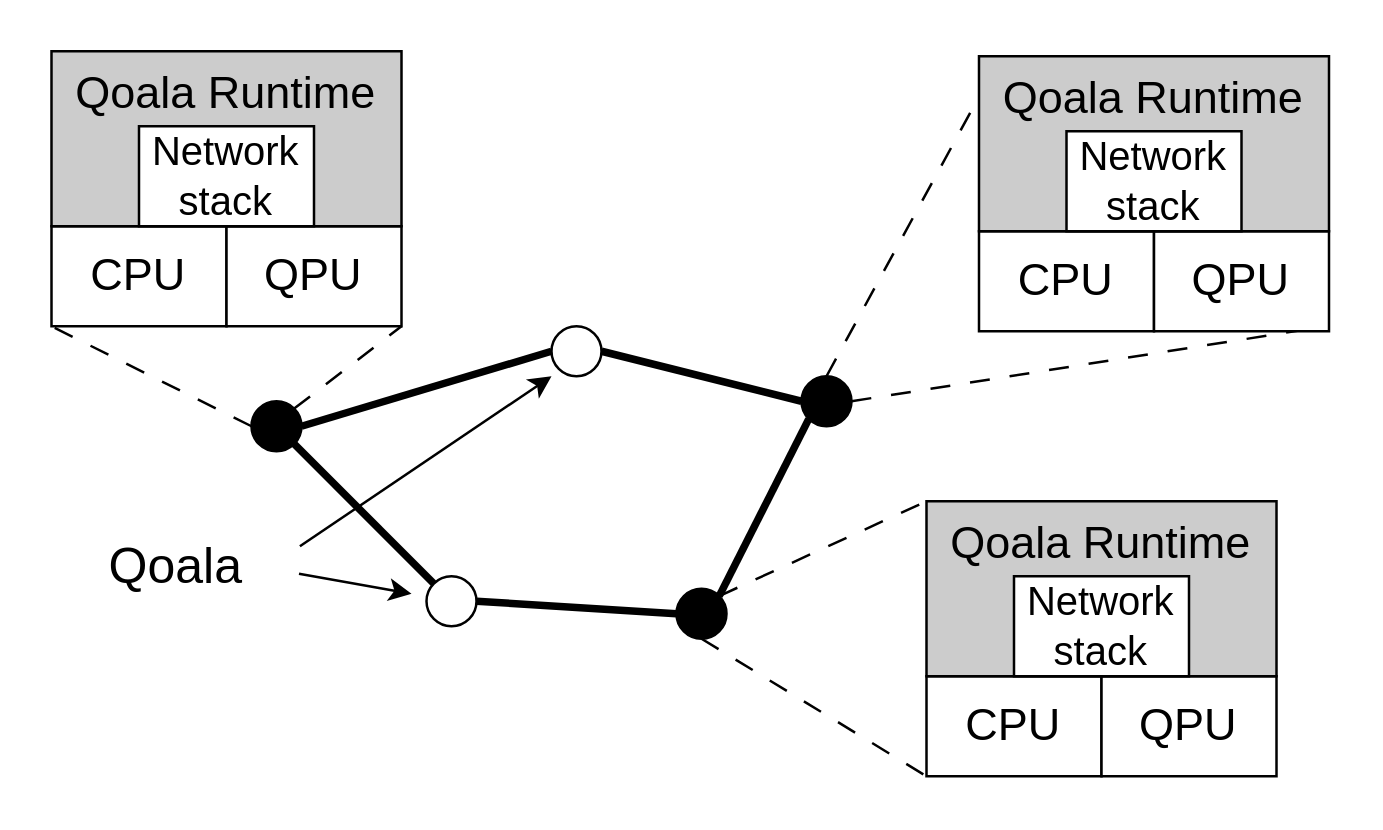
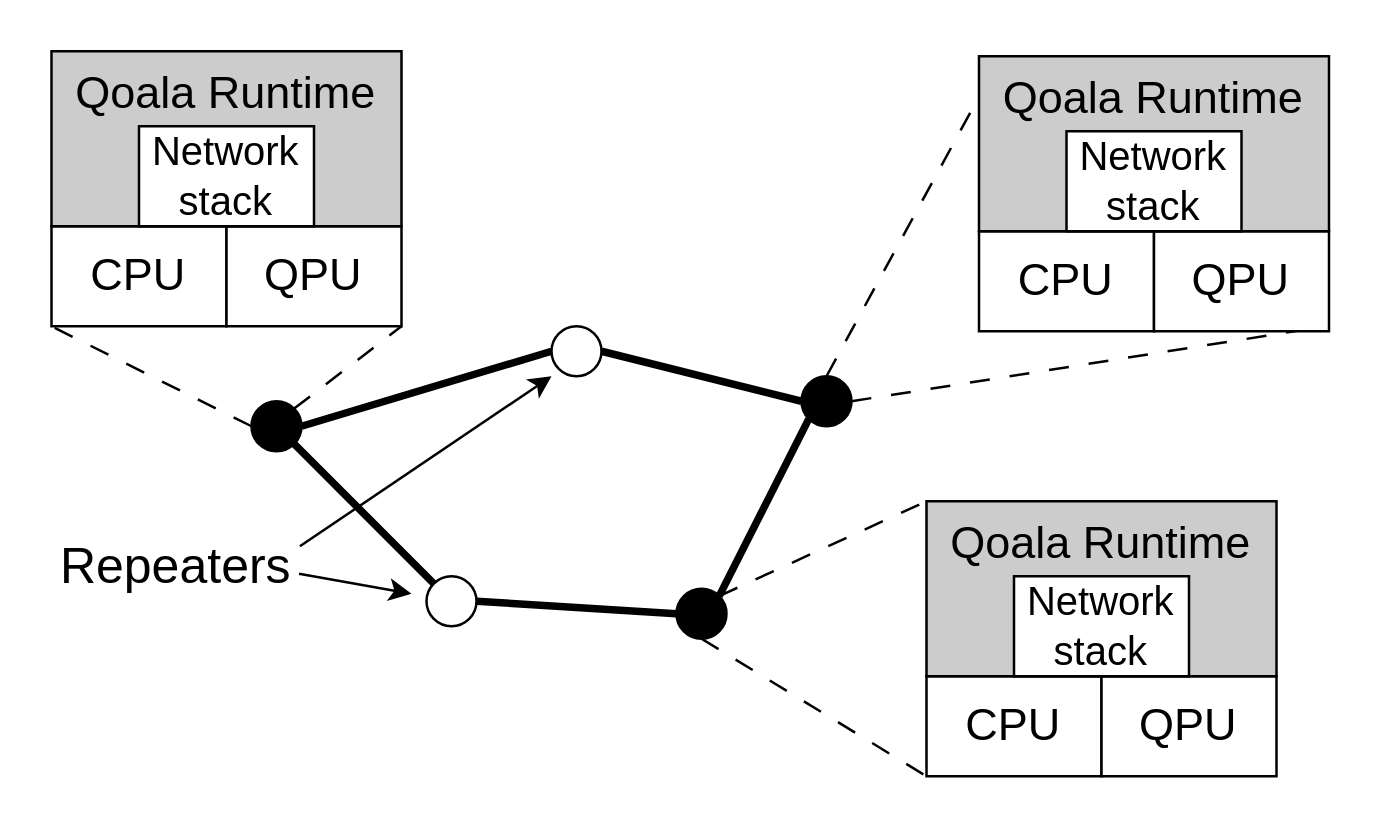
(176, 564) -> (176, 564)
